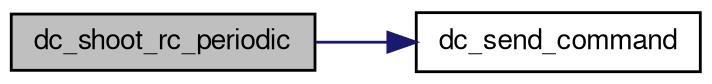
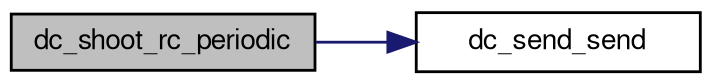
(558, 42) -> (558, 42)
